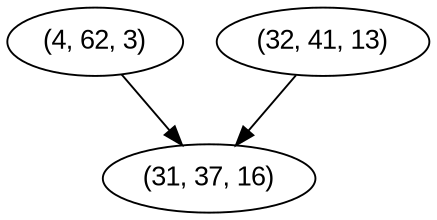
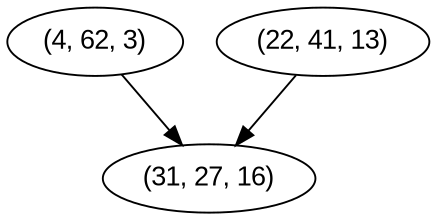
(323, 42) -> (323, 42)
(209, 178) -> (209, 178)
